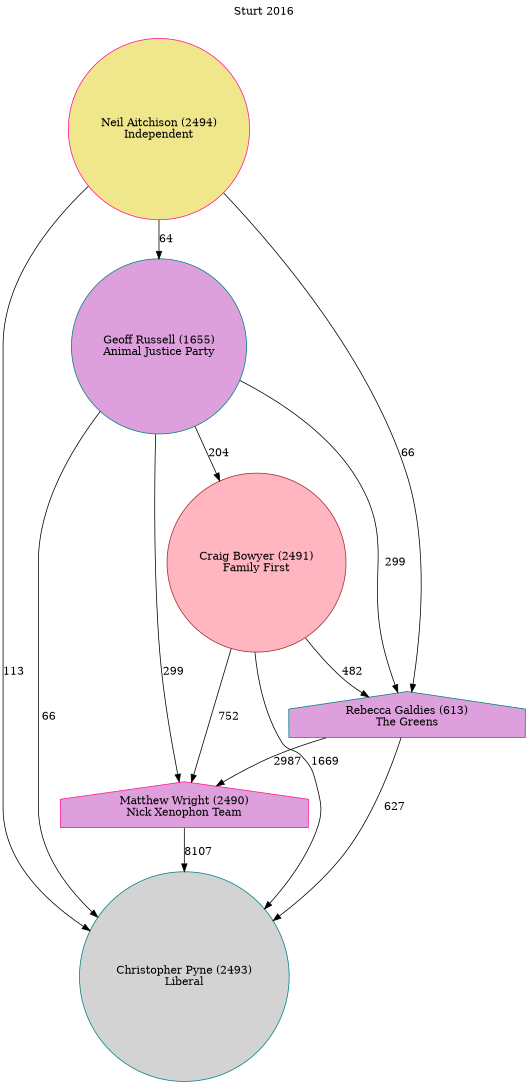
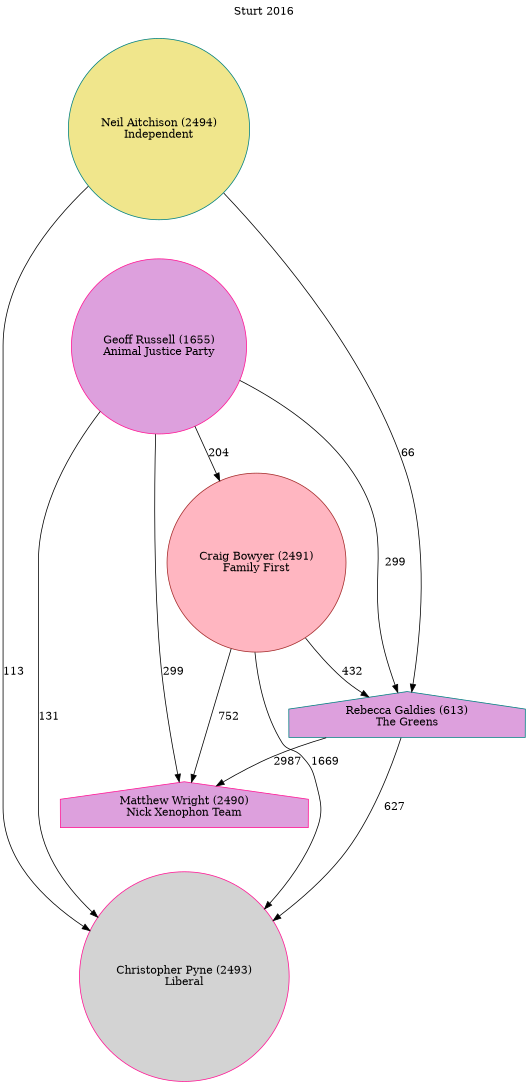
(159, 129) -> (159, 129)
(159, 235) -> none
(159, 346) -> (159, 346)
(353, 672) -> (353, 672)
(49, 717) -> (49, 717)
(184, 846) -> none
(184, 977) -> (184, 977)
